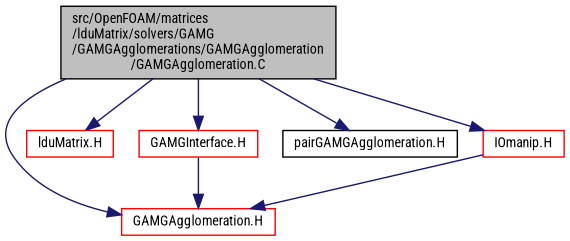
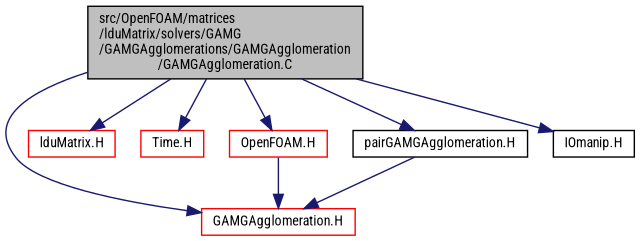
none -> (172, 144)
(198, 144) -> (278, 144)
(524, 144) -> (594, 144)
(374, 180) -> (366, 180)
